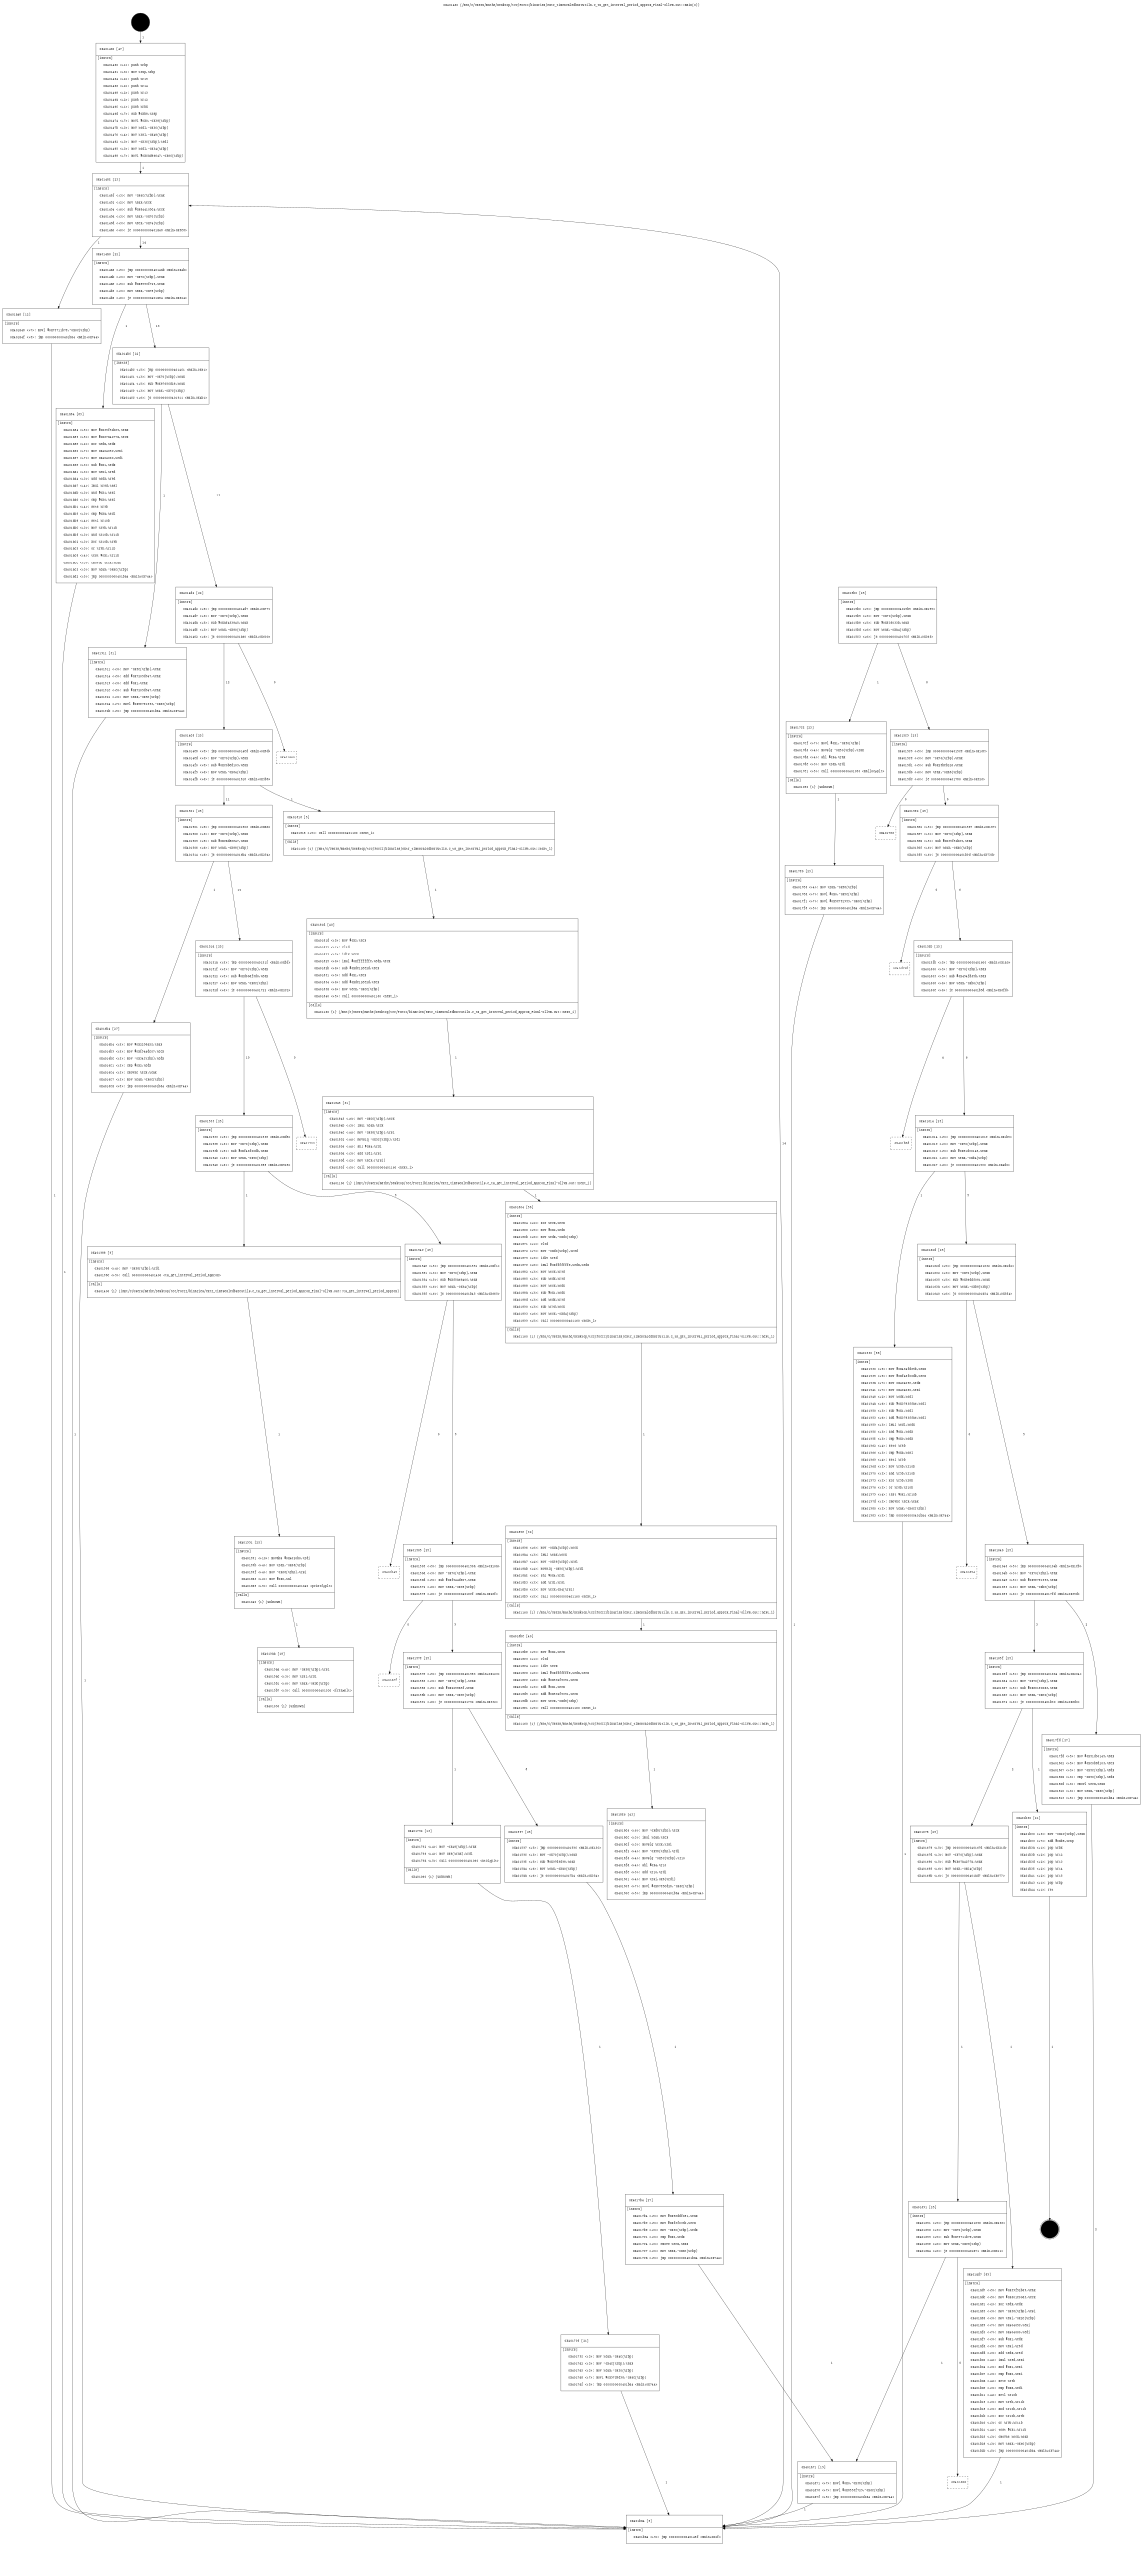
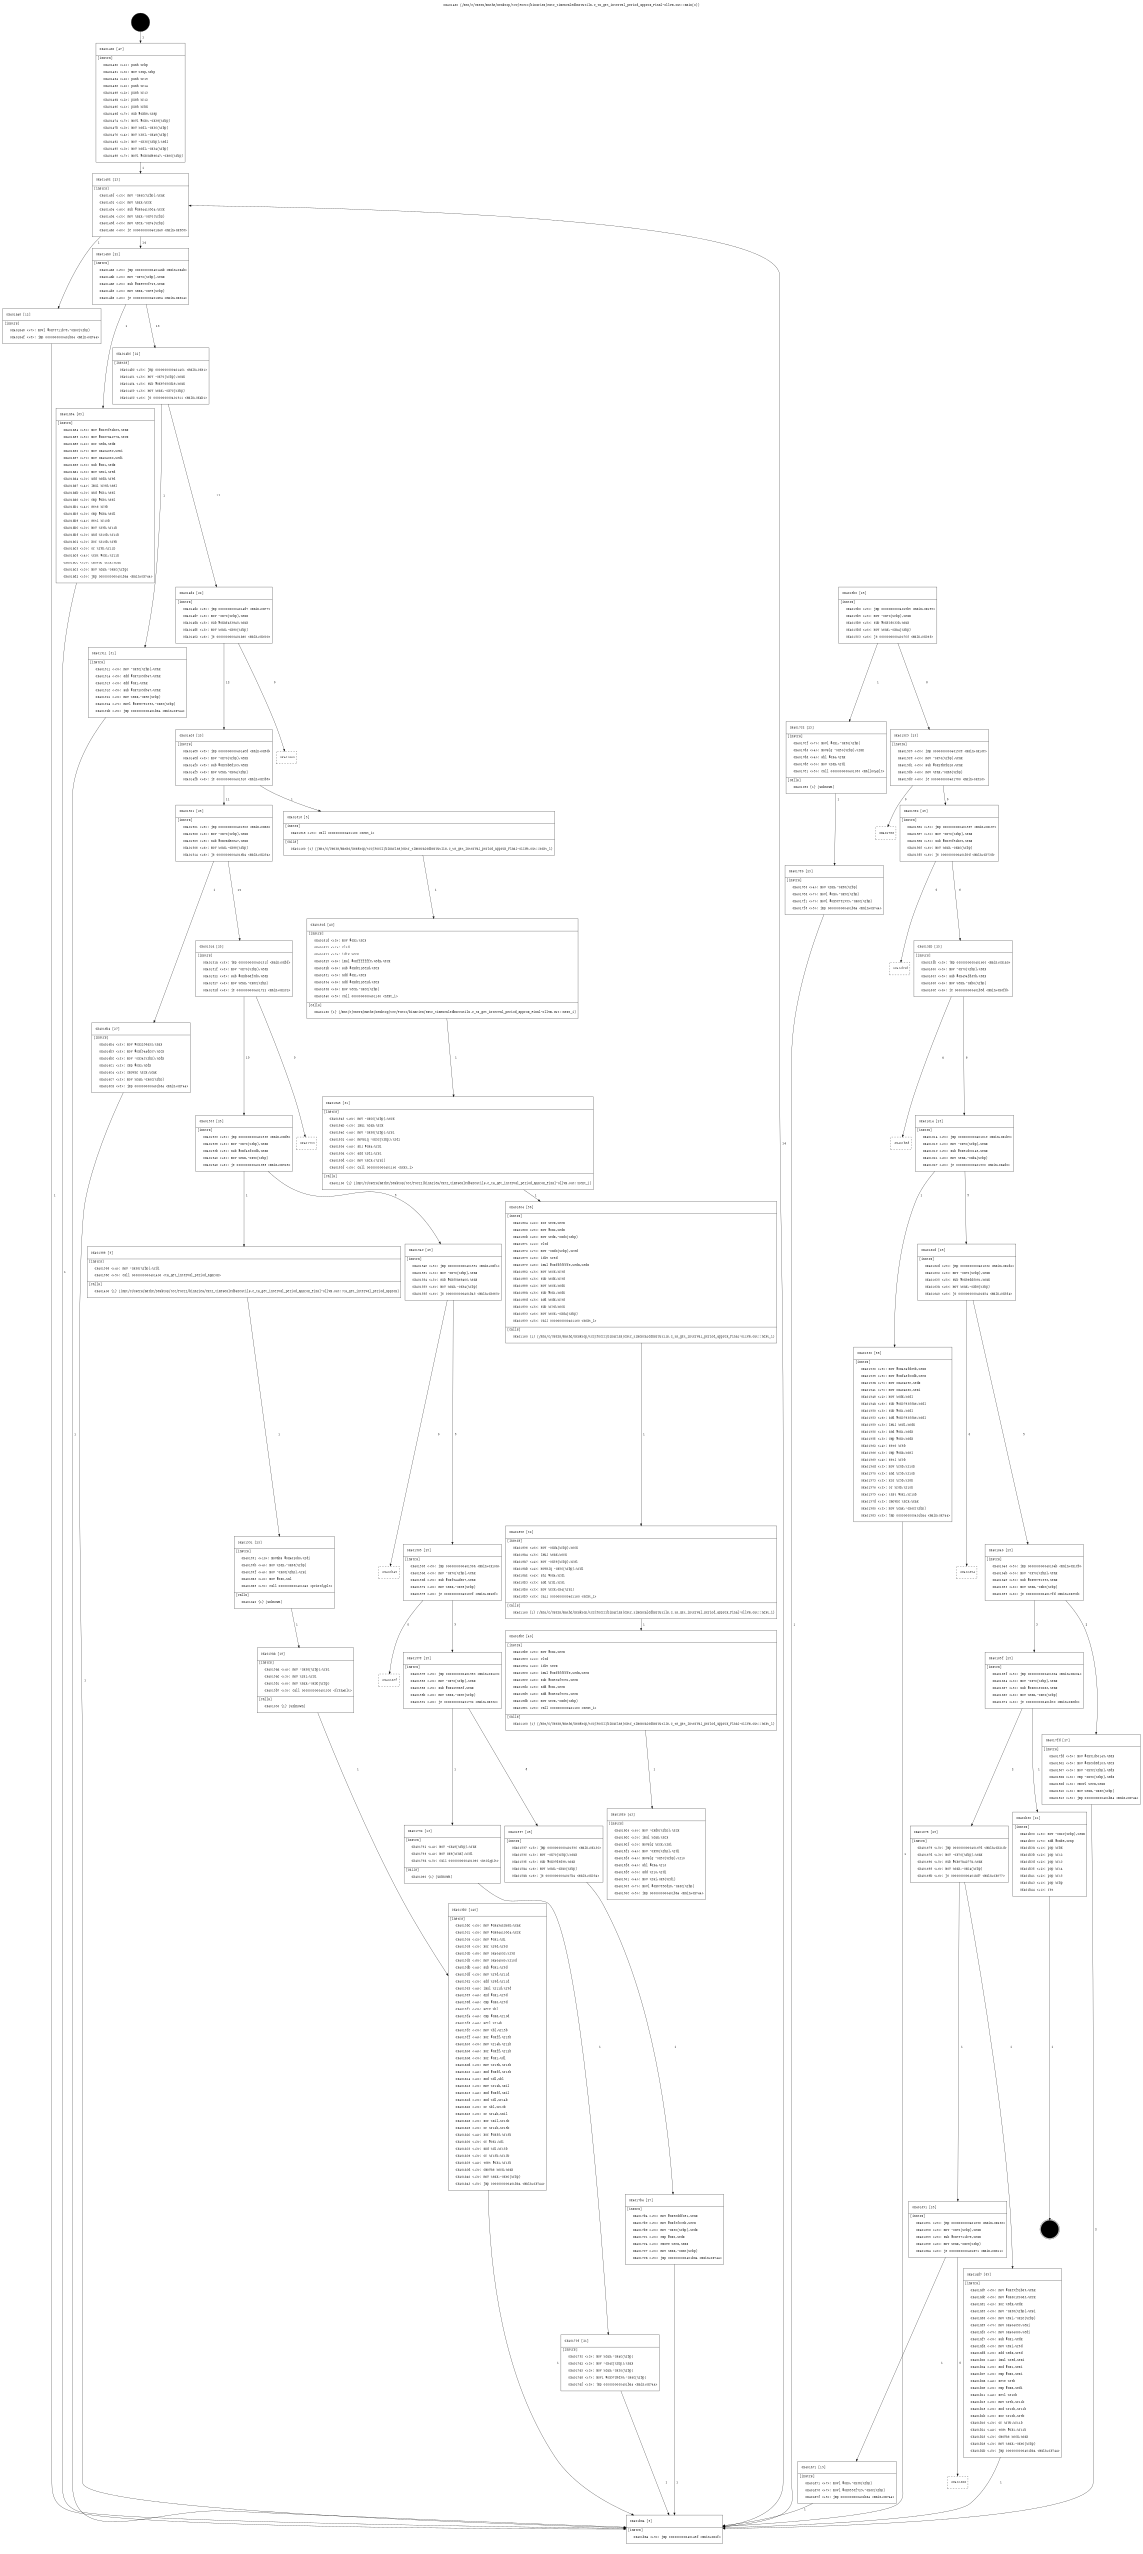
none -> (497, 2047)
(765, 2362) -> (674, 2389)
